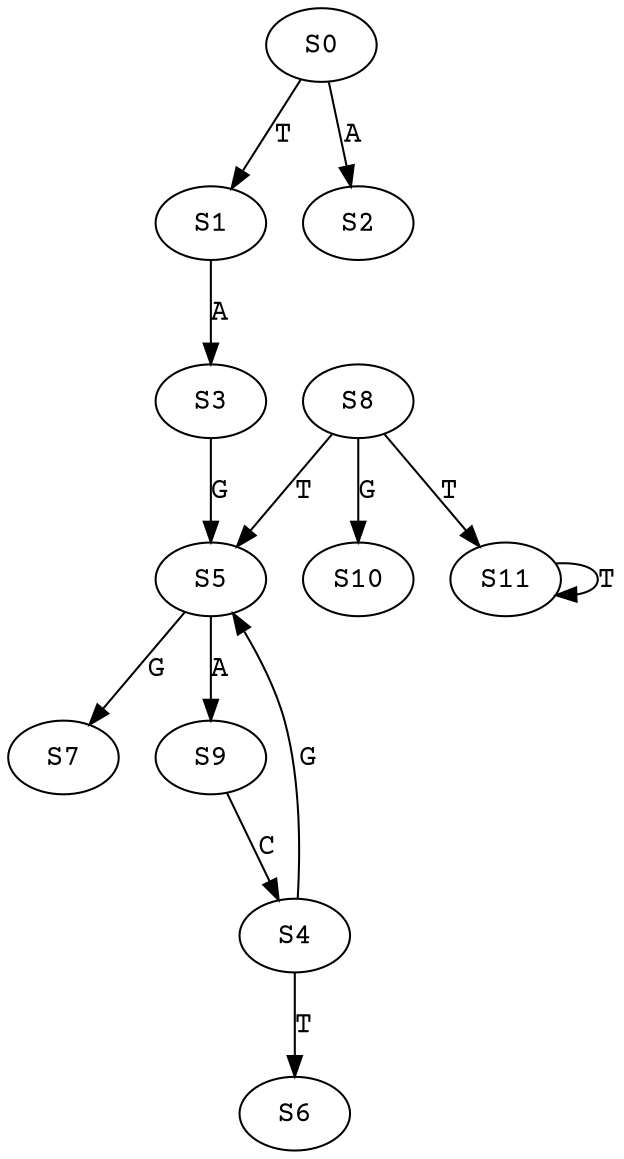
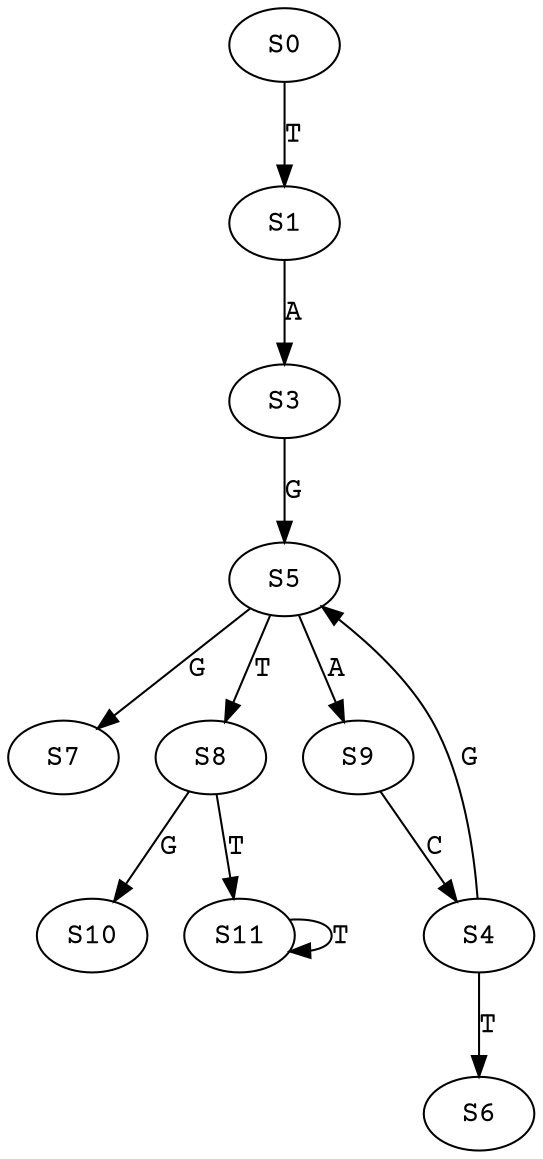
(358, 223) -> none
(291, 482) -> (252, 659)
